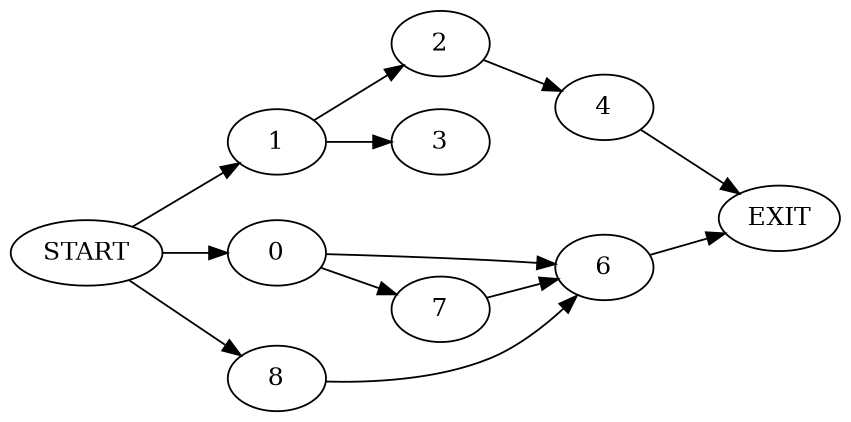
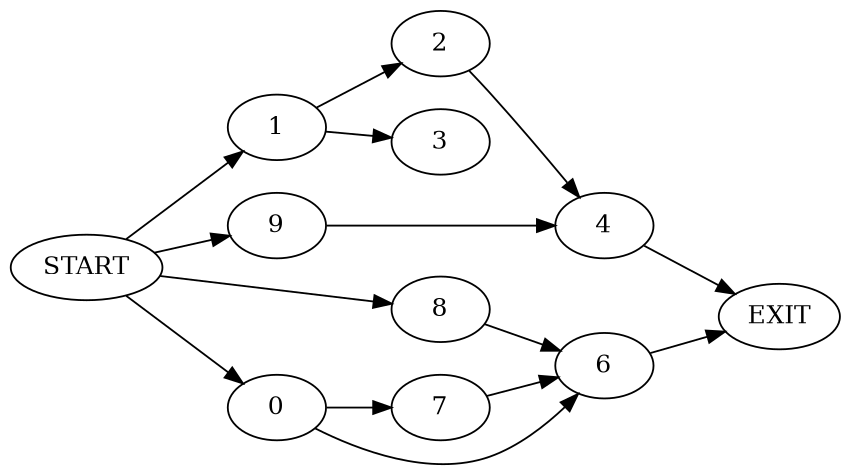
none -> (277, 226)
